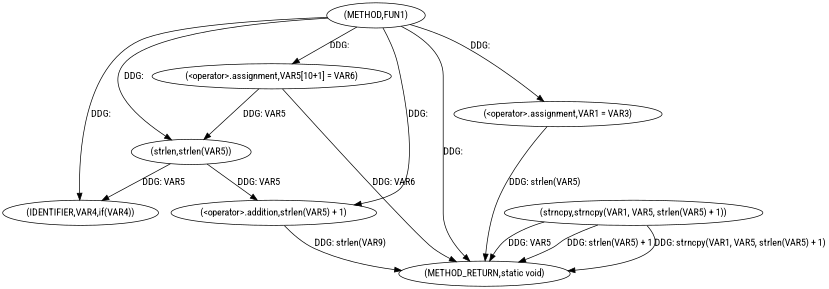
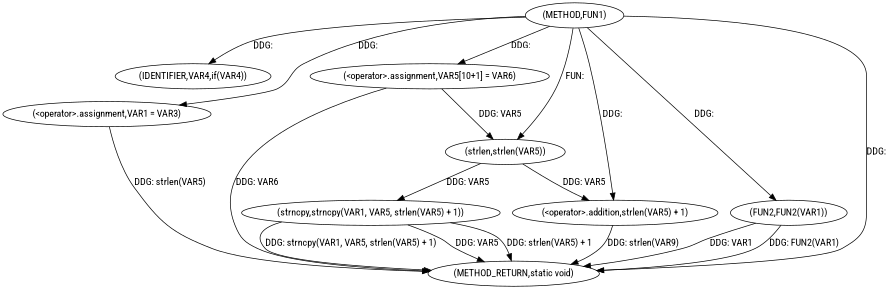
(135, 76) -> (576, 76)
(139, 181) -> (442, 181)
none -> (789, 213)
